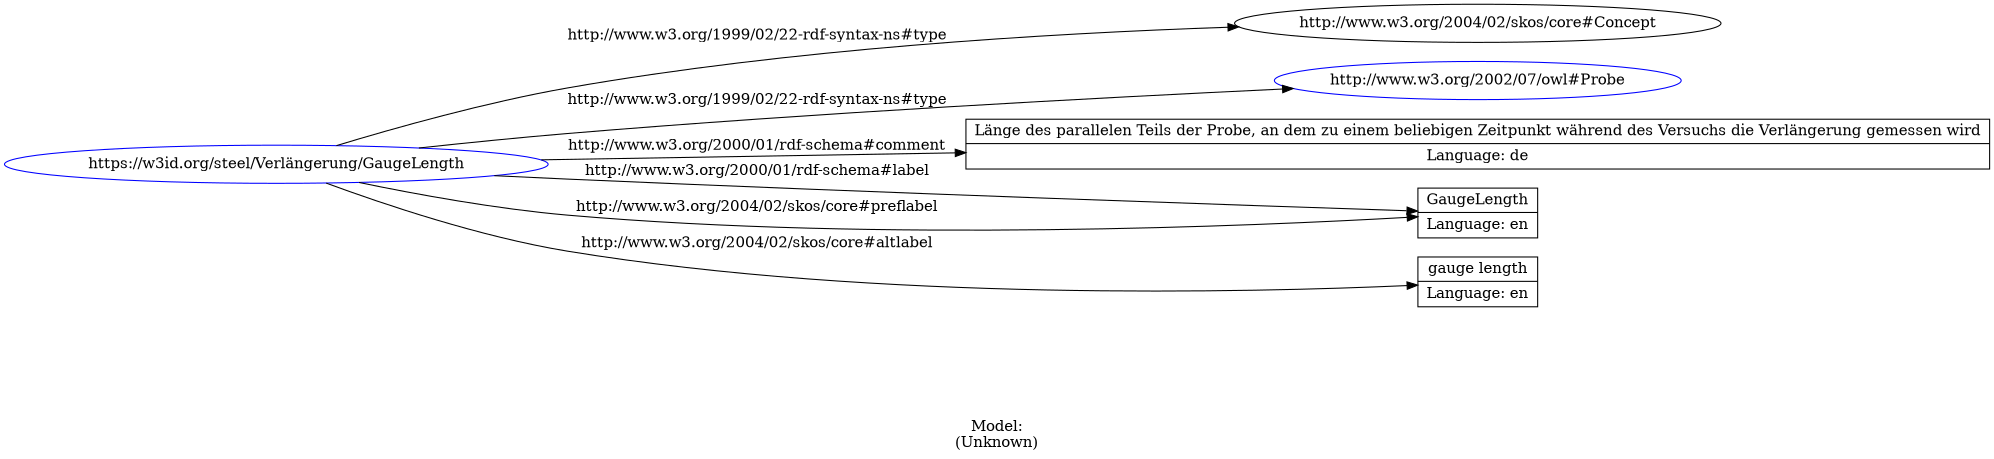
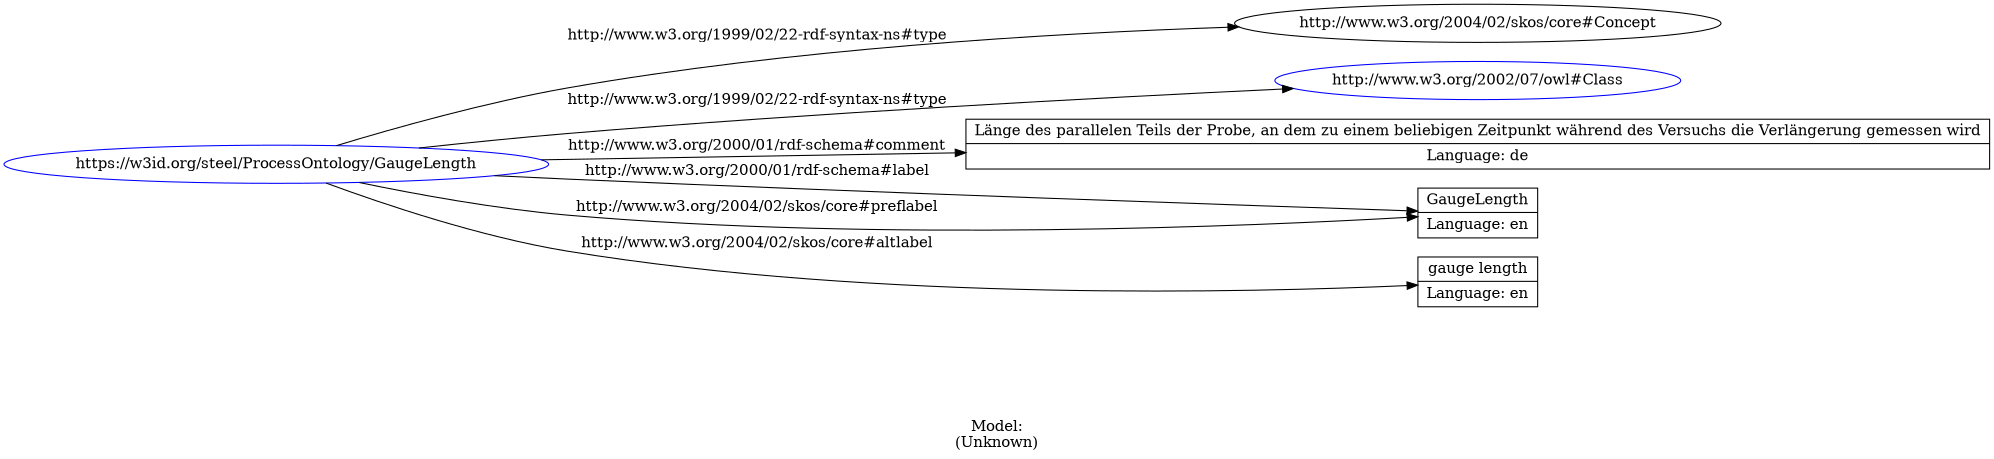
(1478, 81) -> (1478, 81)
(276, 164) -> (276, 164)
